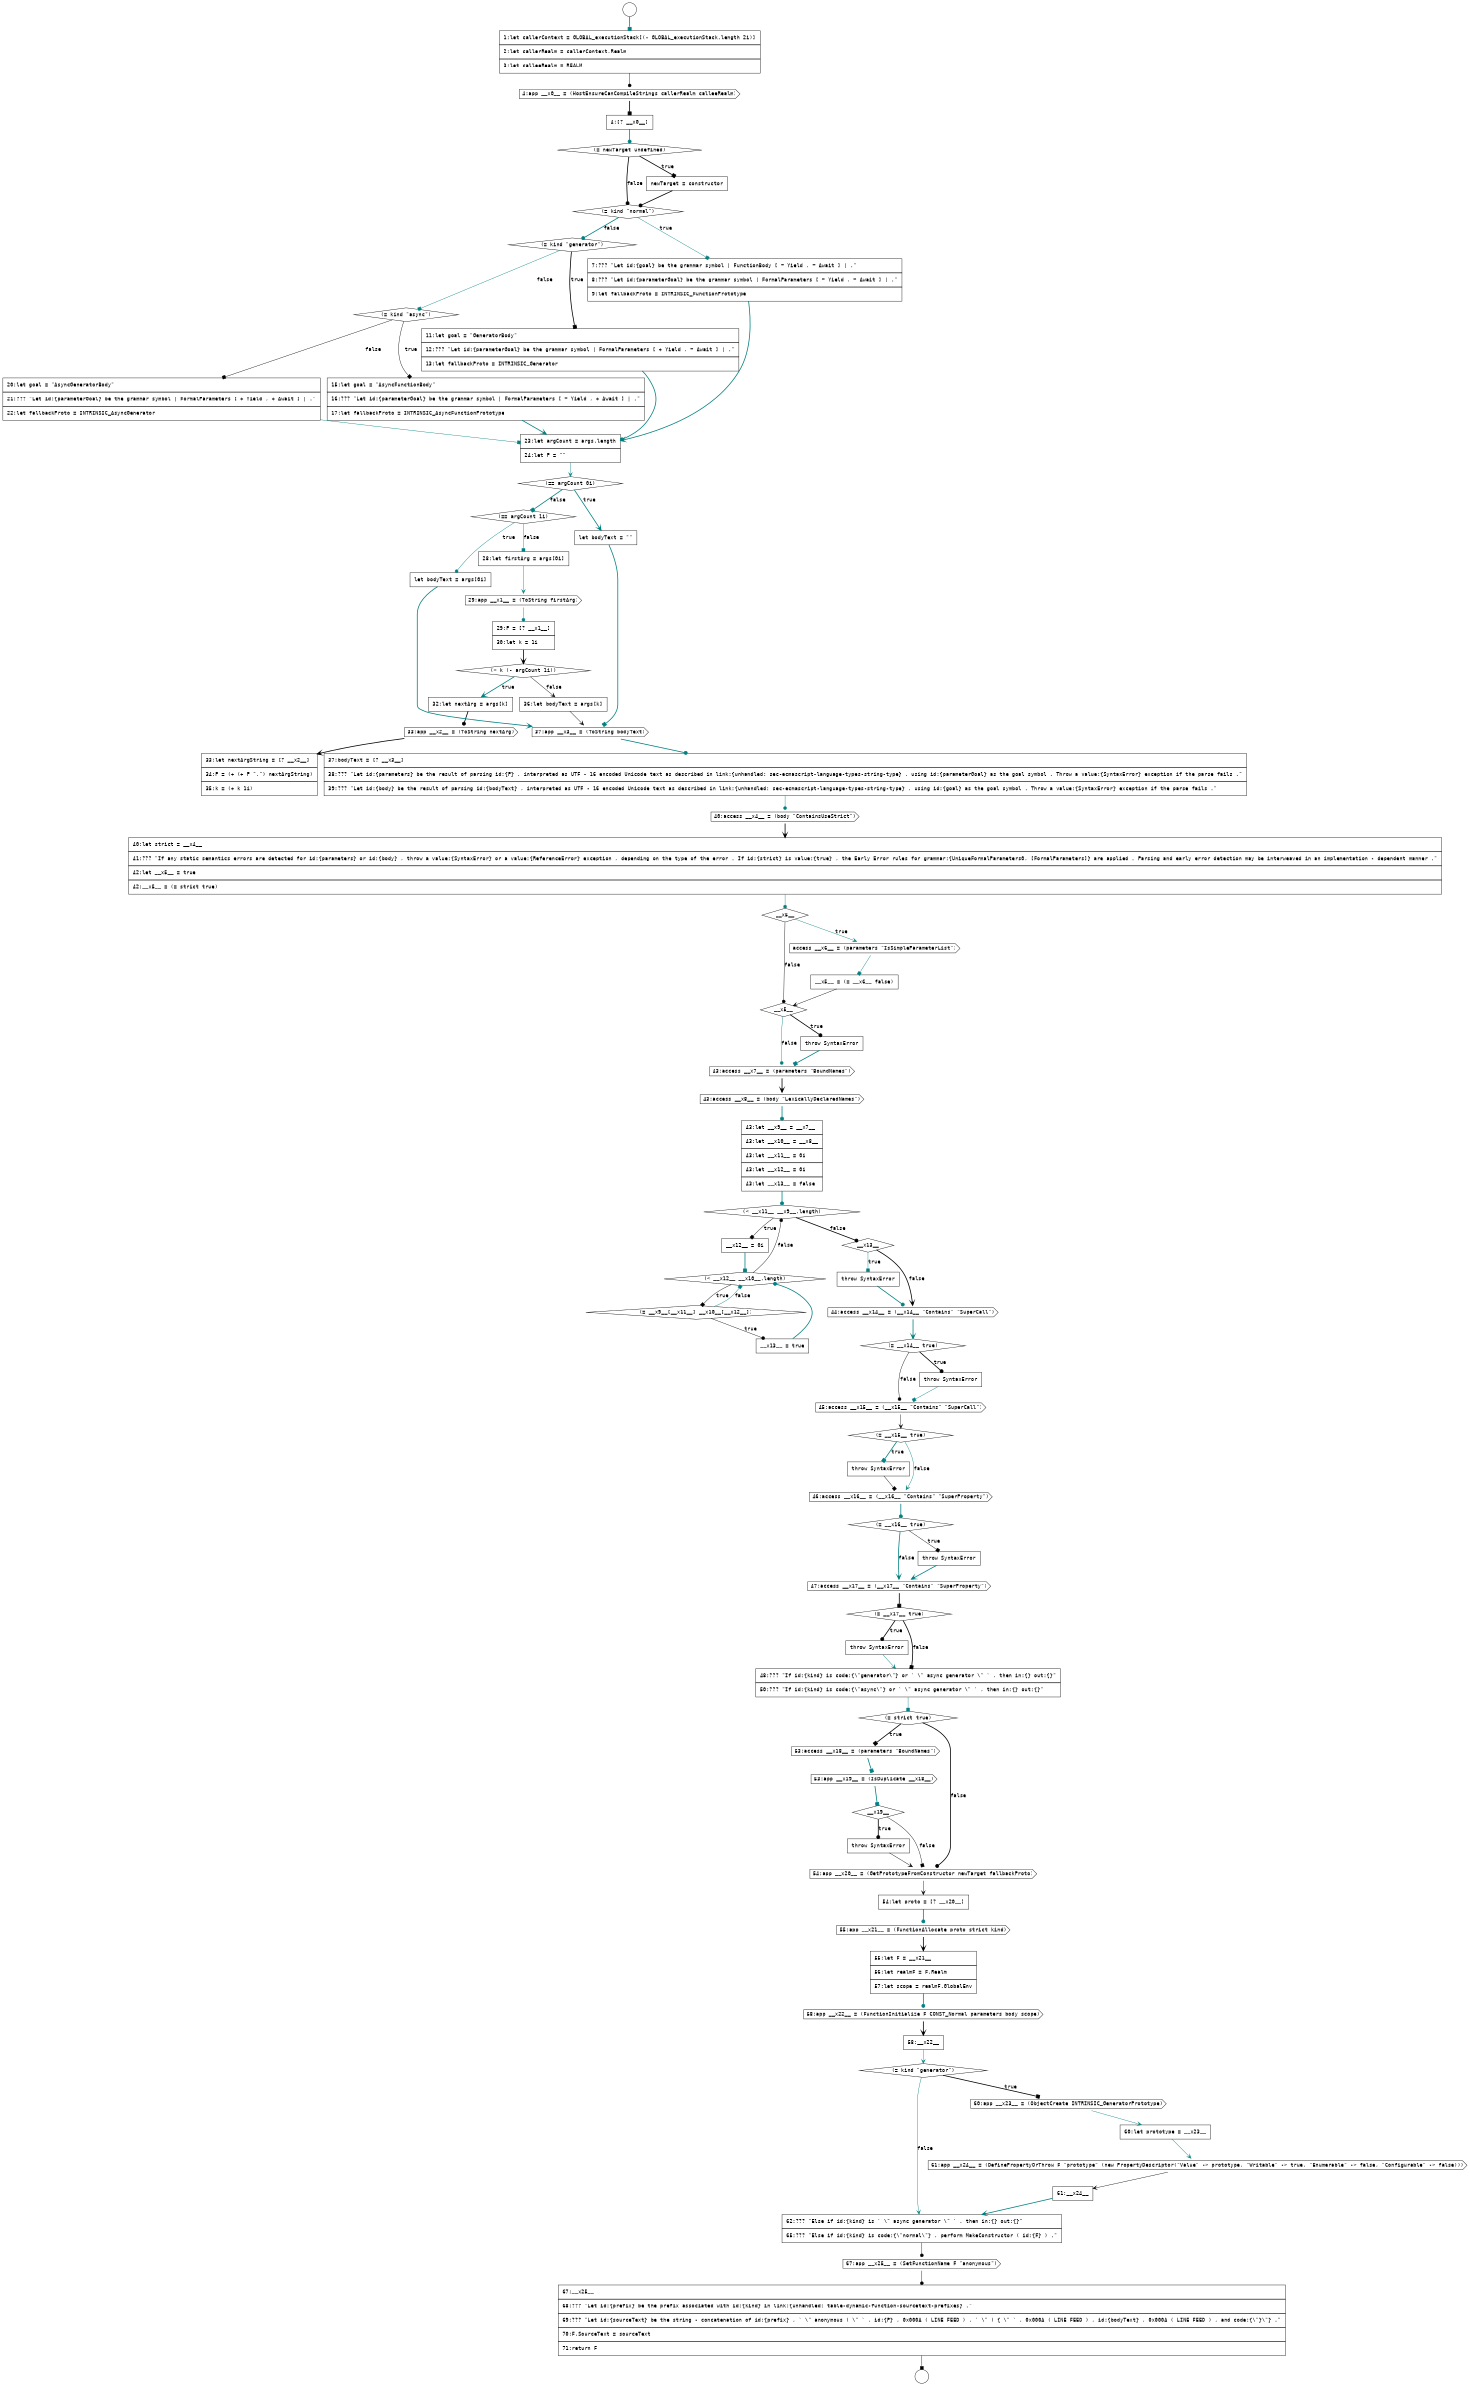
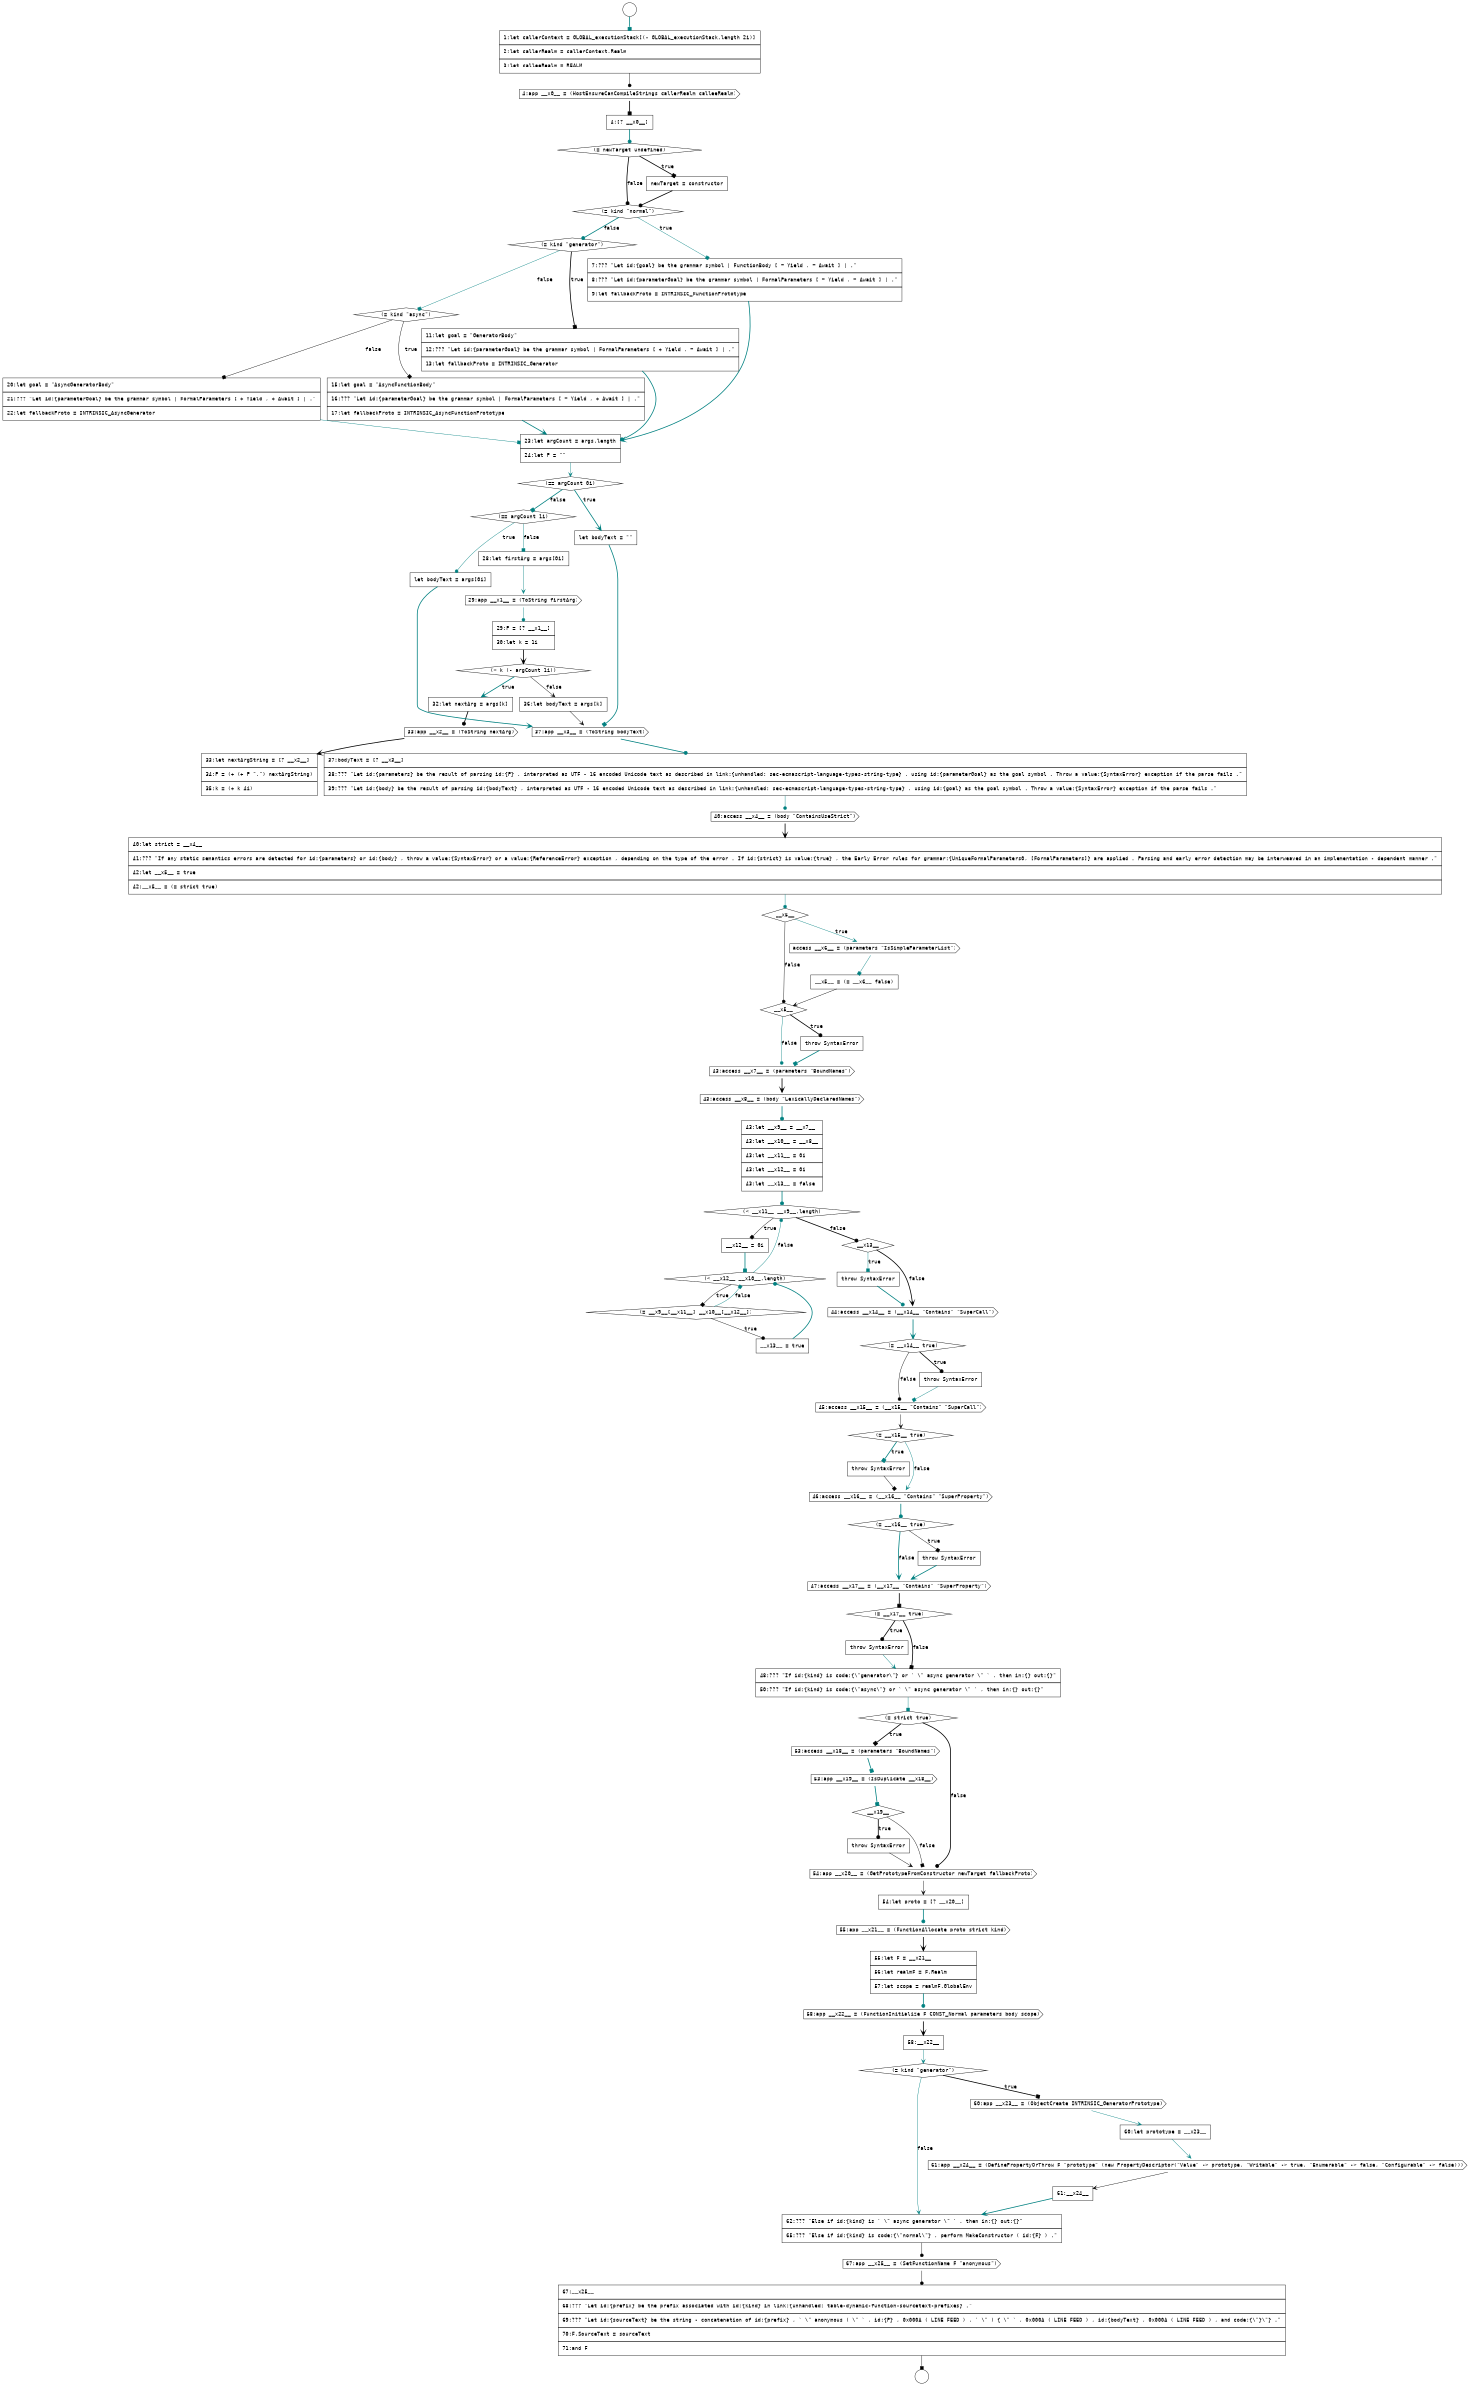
(229, 789) -> (229, 789)
(773, 1250) -> (773, 1250)
(580, 2348) -> (575, 2348)
